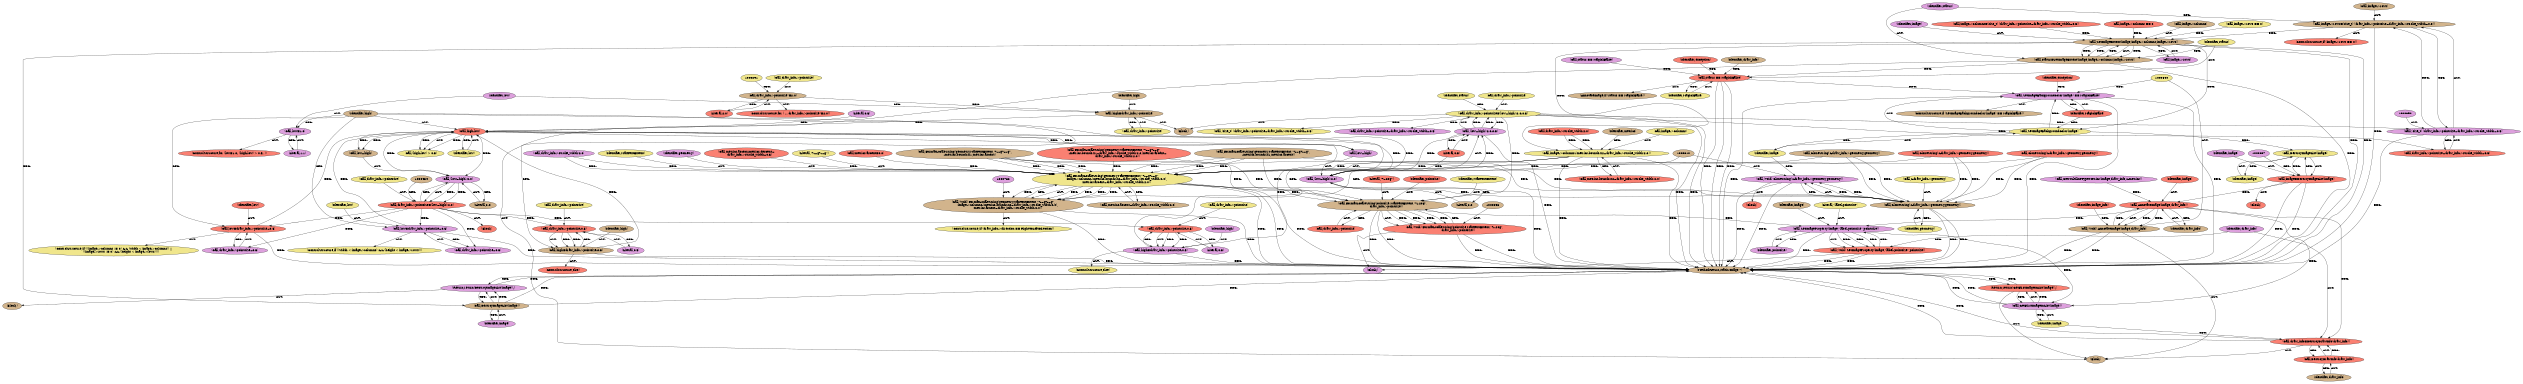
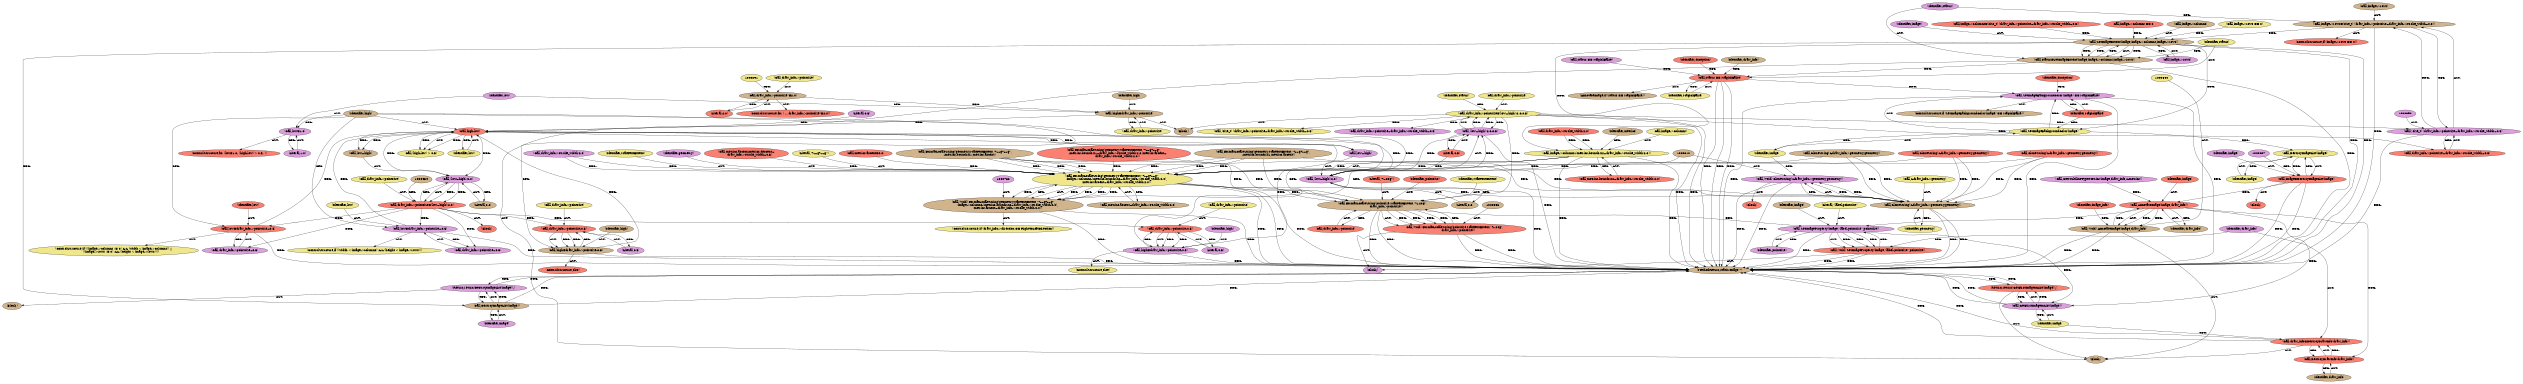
(2116, 86) -> none
(297, 153) -> (297, 153)
(2309, 217) -> (2346, 224)
